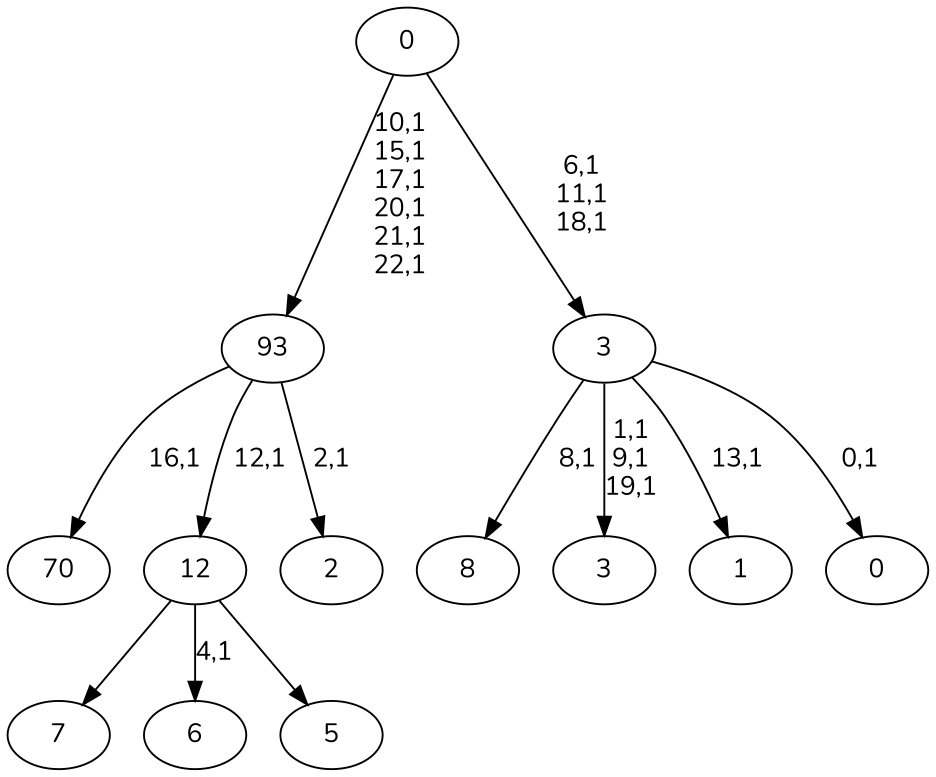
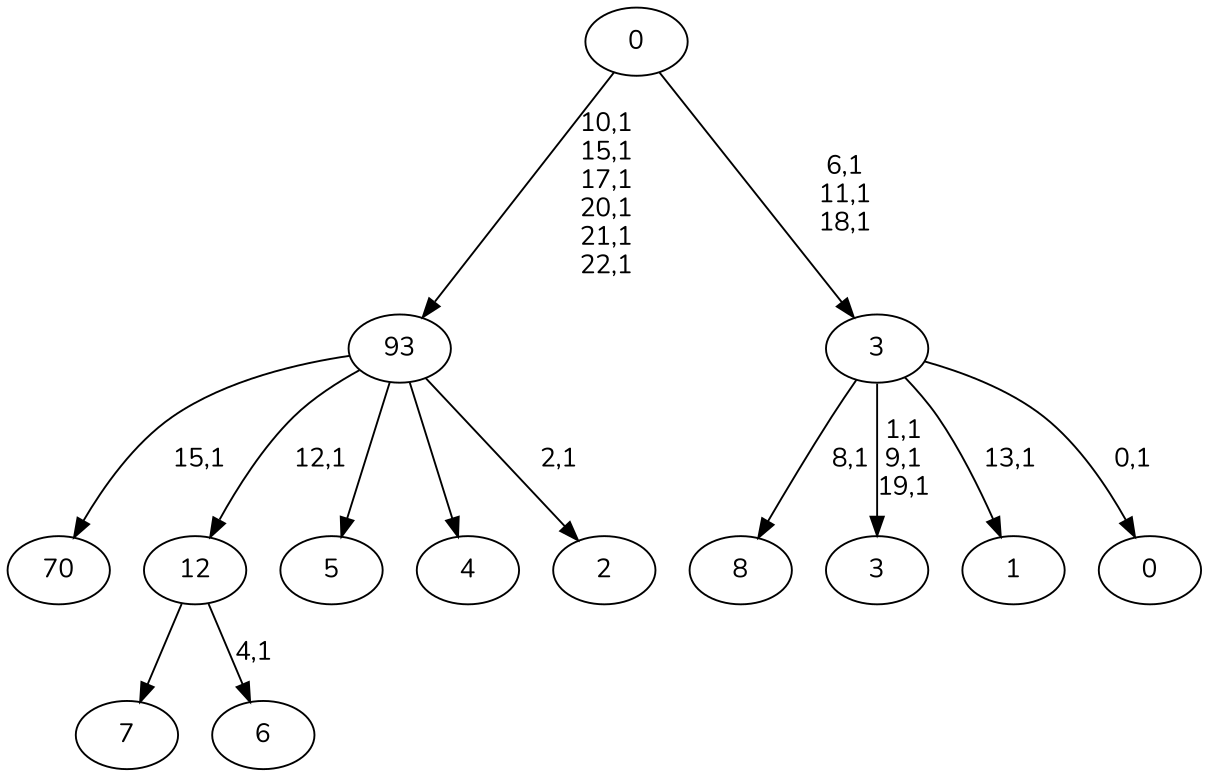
(174, 459) -> (199, 459)
none -> (468, 570)
(257, 645) -> (368, 450)
